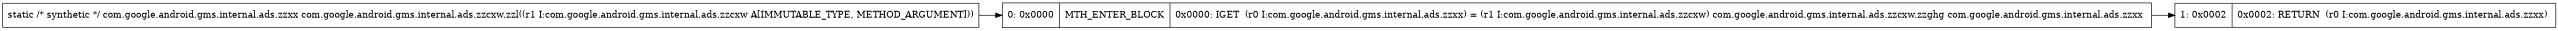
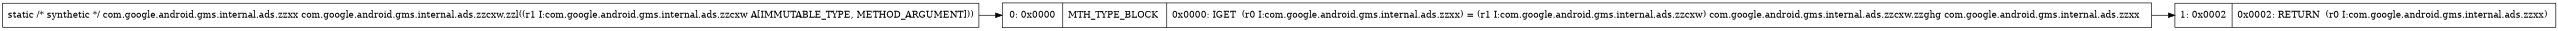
(1115, 15) -> (1113, 15)
